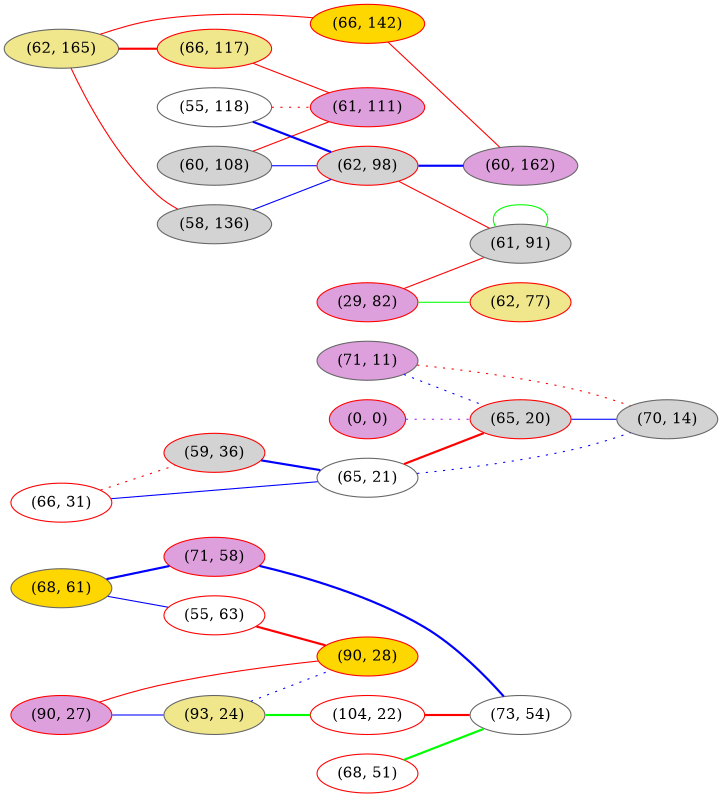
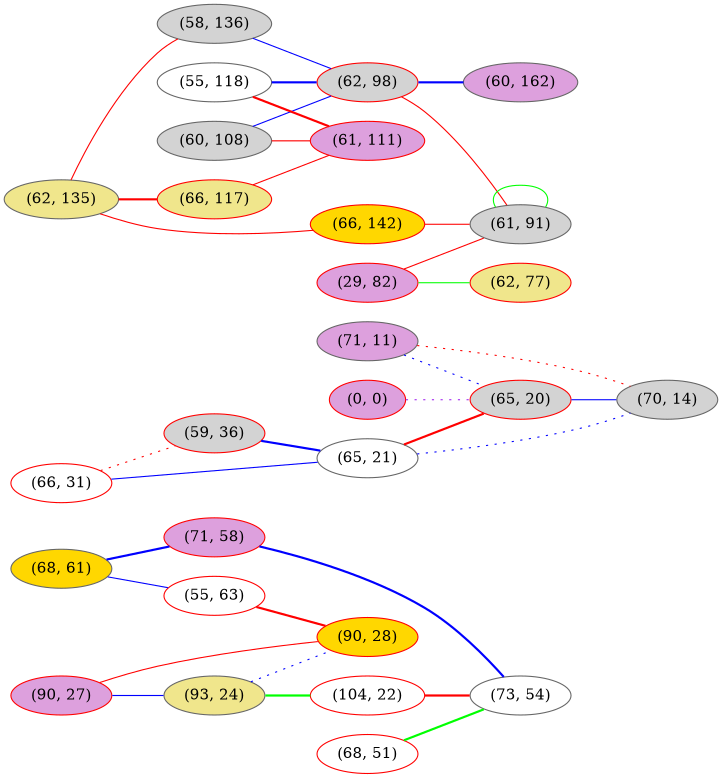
(61, 49) -> (61, 199)
(444, 95) -> (447, 224)
(291, 107) -> (281, 108)
